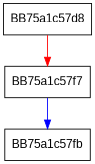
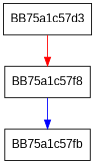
(48, 19) -> (48, 19)
(48, 82) -> (48, 82)
